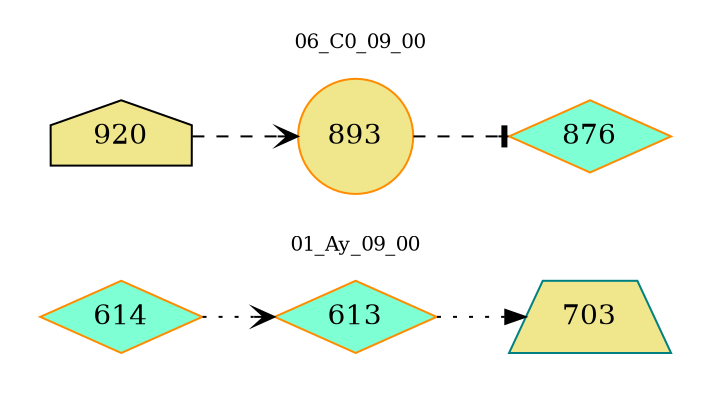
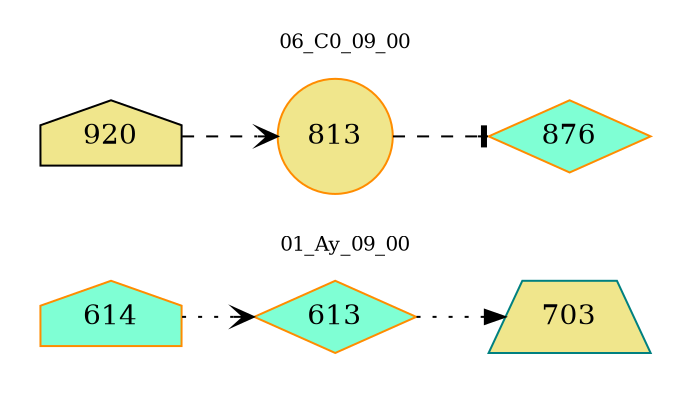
(356, 136) -> (335, 136)
(121, 317) -> (111, 317)
